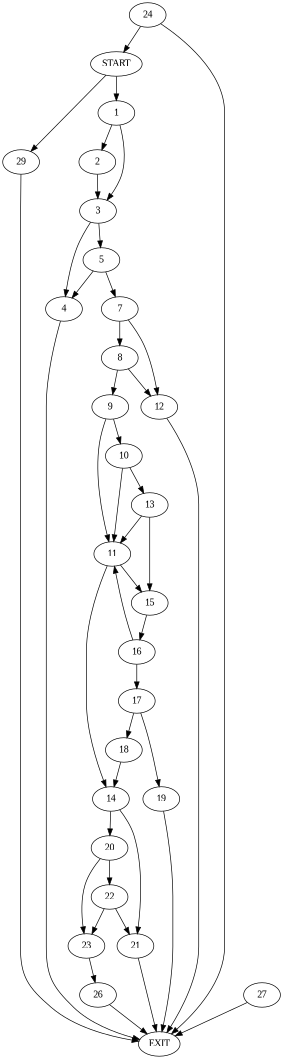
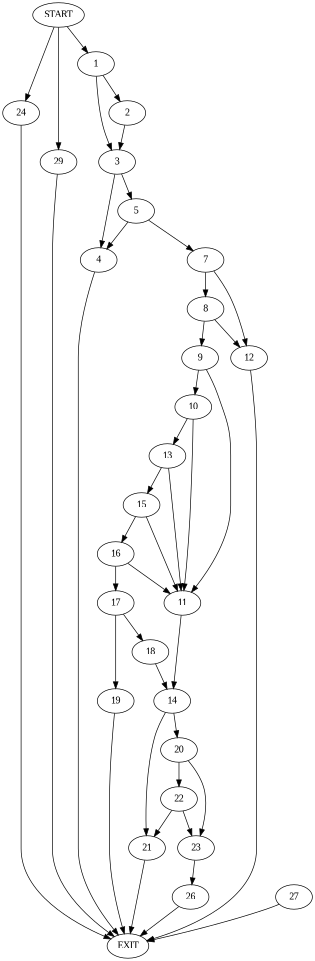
(134, 36) -> (41, 61)
(129, 576) -> (161, 551)
